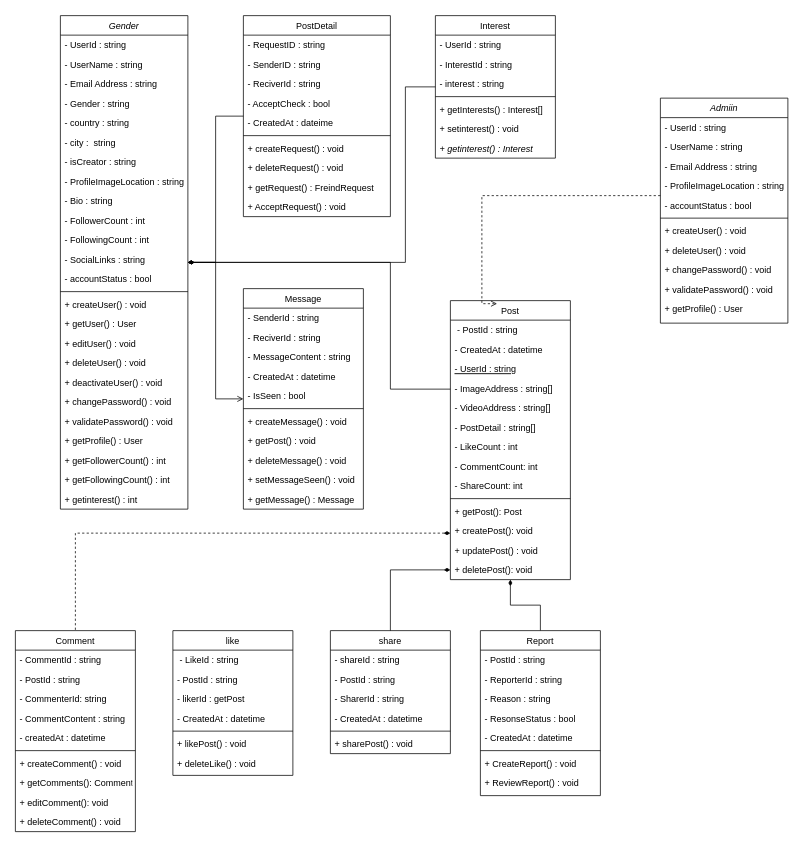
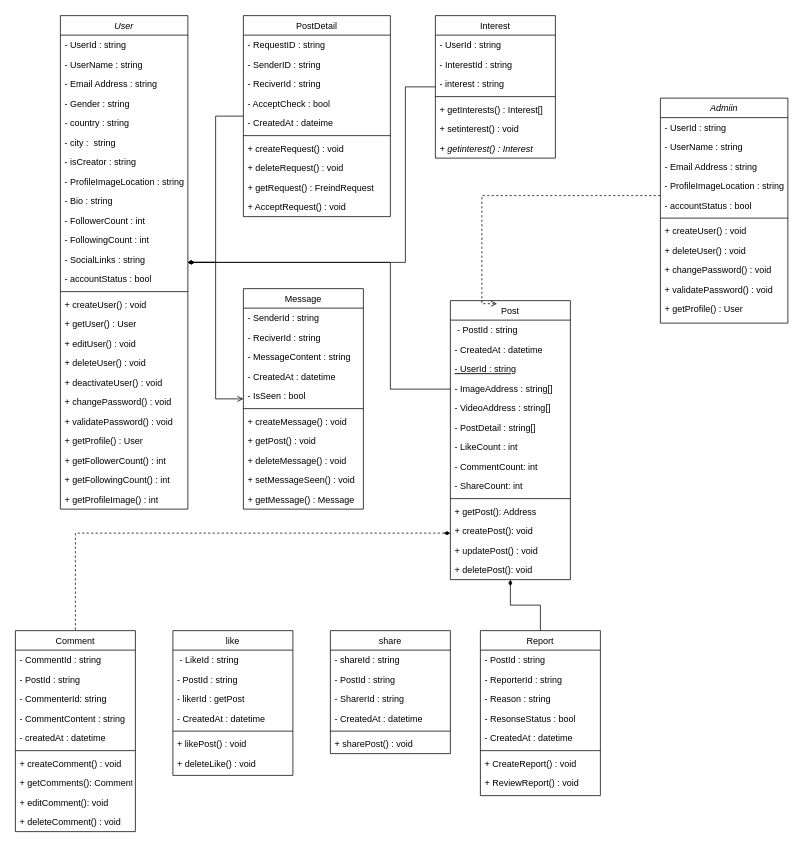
(124, 26) -> (124, 26)
(110, 500) -> (119, 500)
(494, 512) -> (501, 512)
(390, 599) -> none
